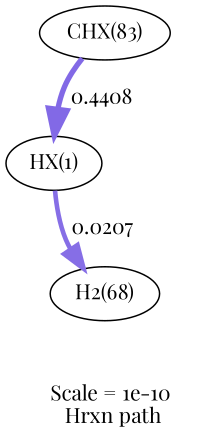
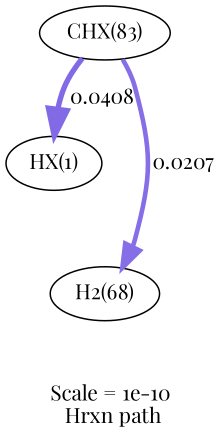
(100, 98) -> (100, 98)
(60, 221) -> (147, 152)
